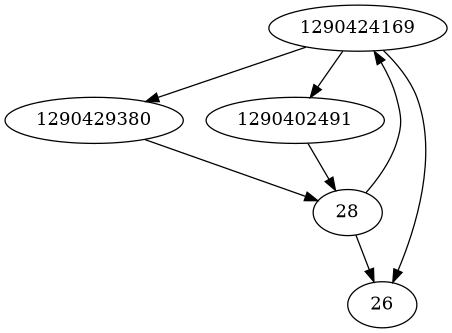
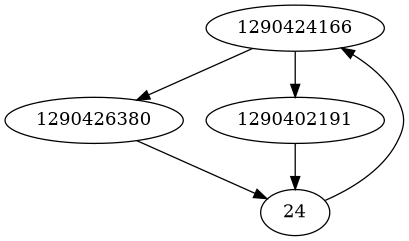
(358, 28) -> (295, 28)
(94, 120) -> (94, 120)
(295, 120) -> (295, 120)
(348, 213) -> (295, 213)
(382, 305) -> none
